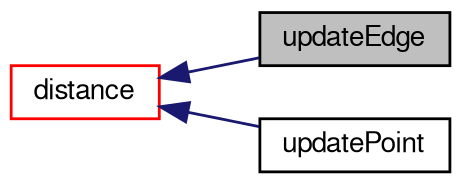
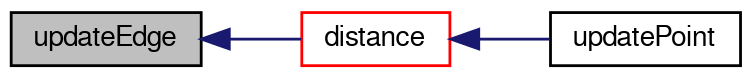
(223, 65) -> (265, 39)
